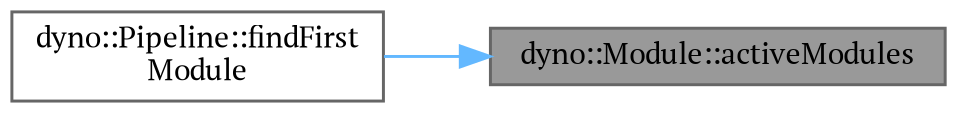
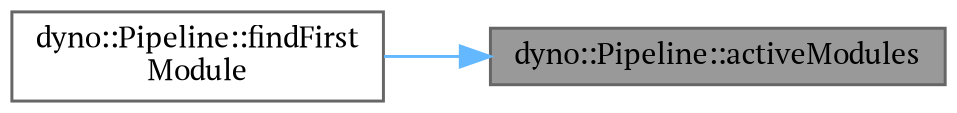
(718, 56) -> (718, 56)
